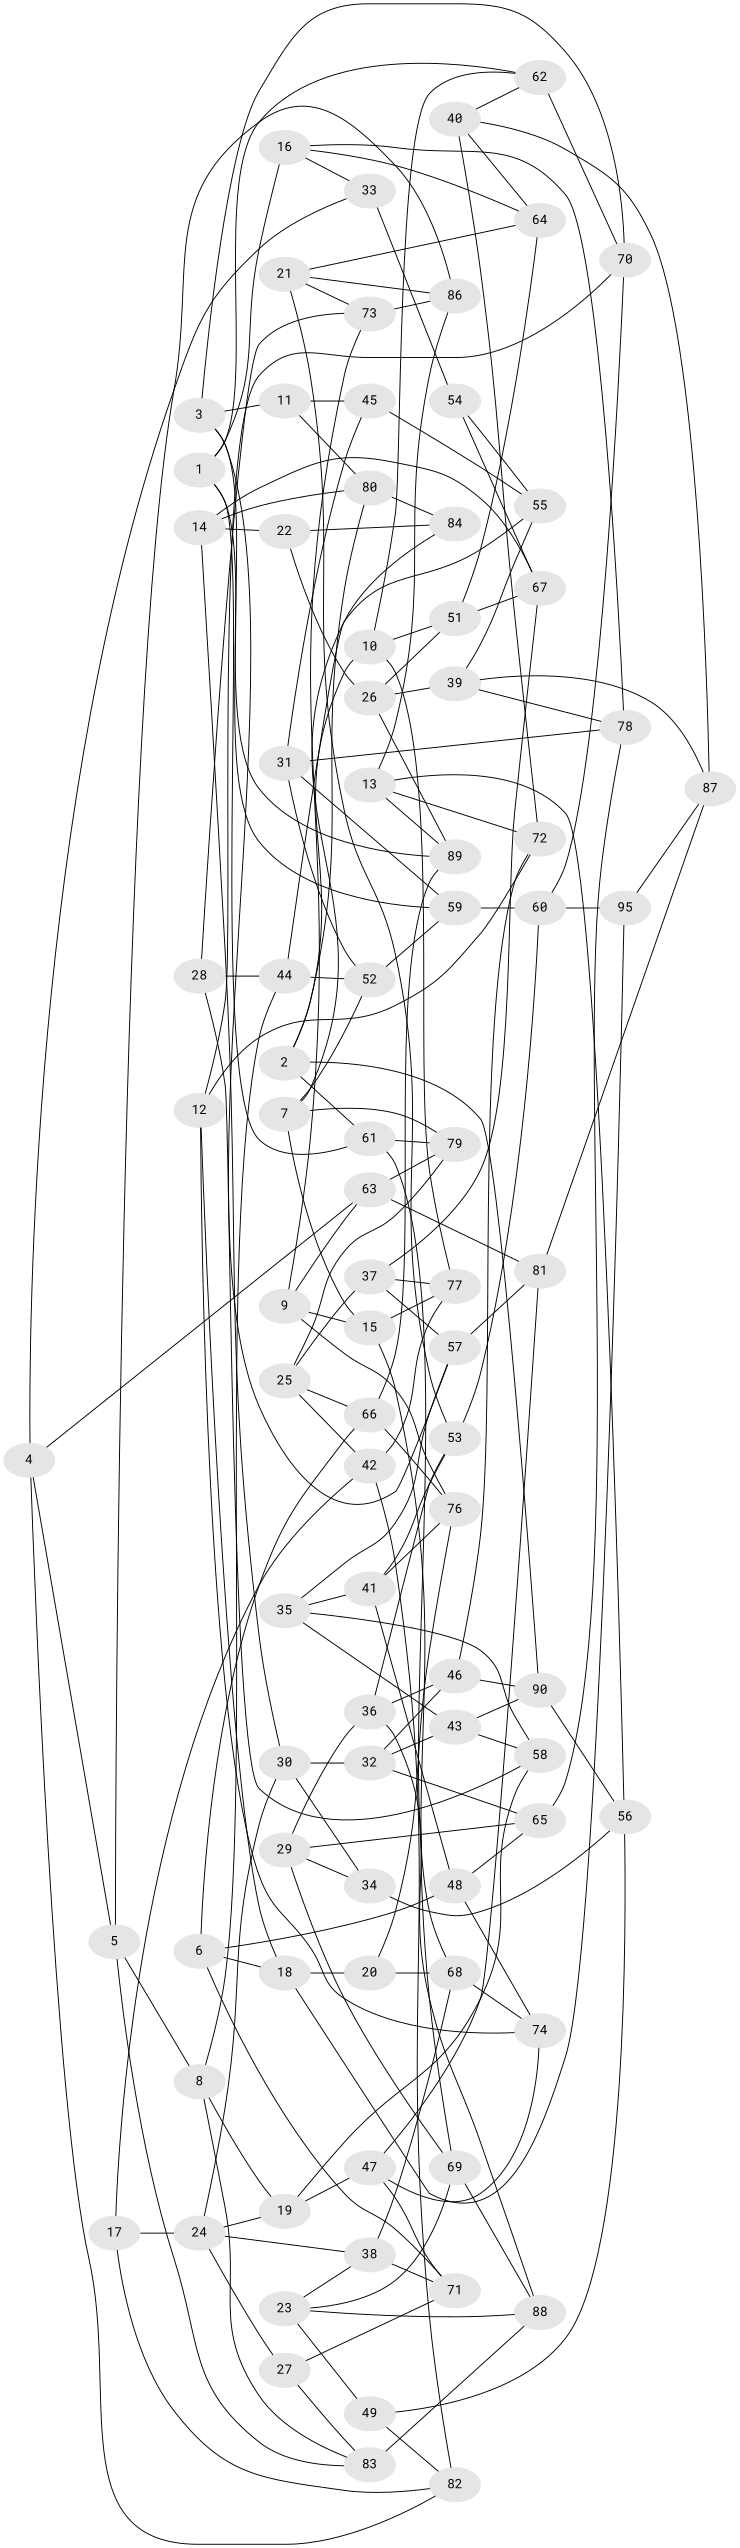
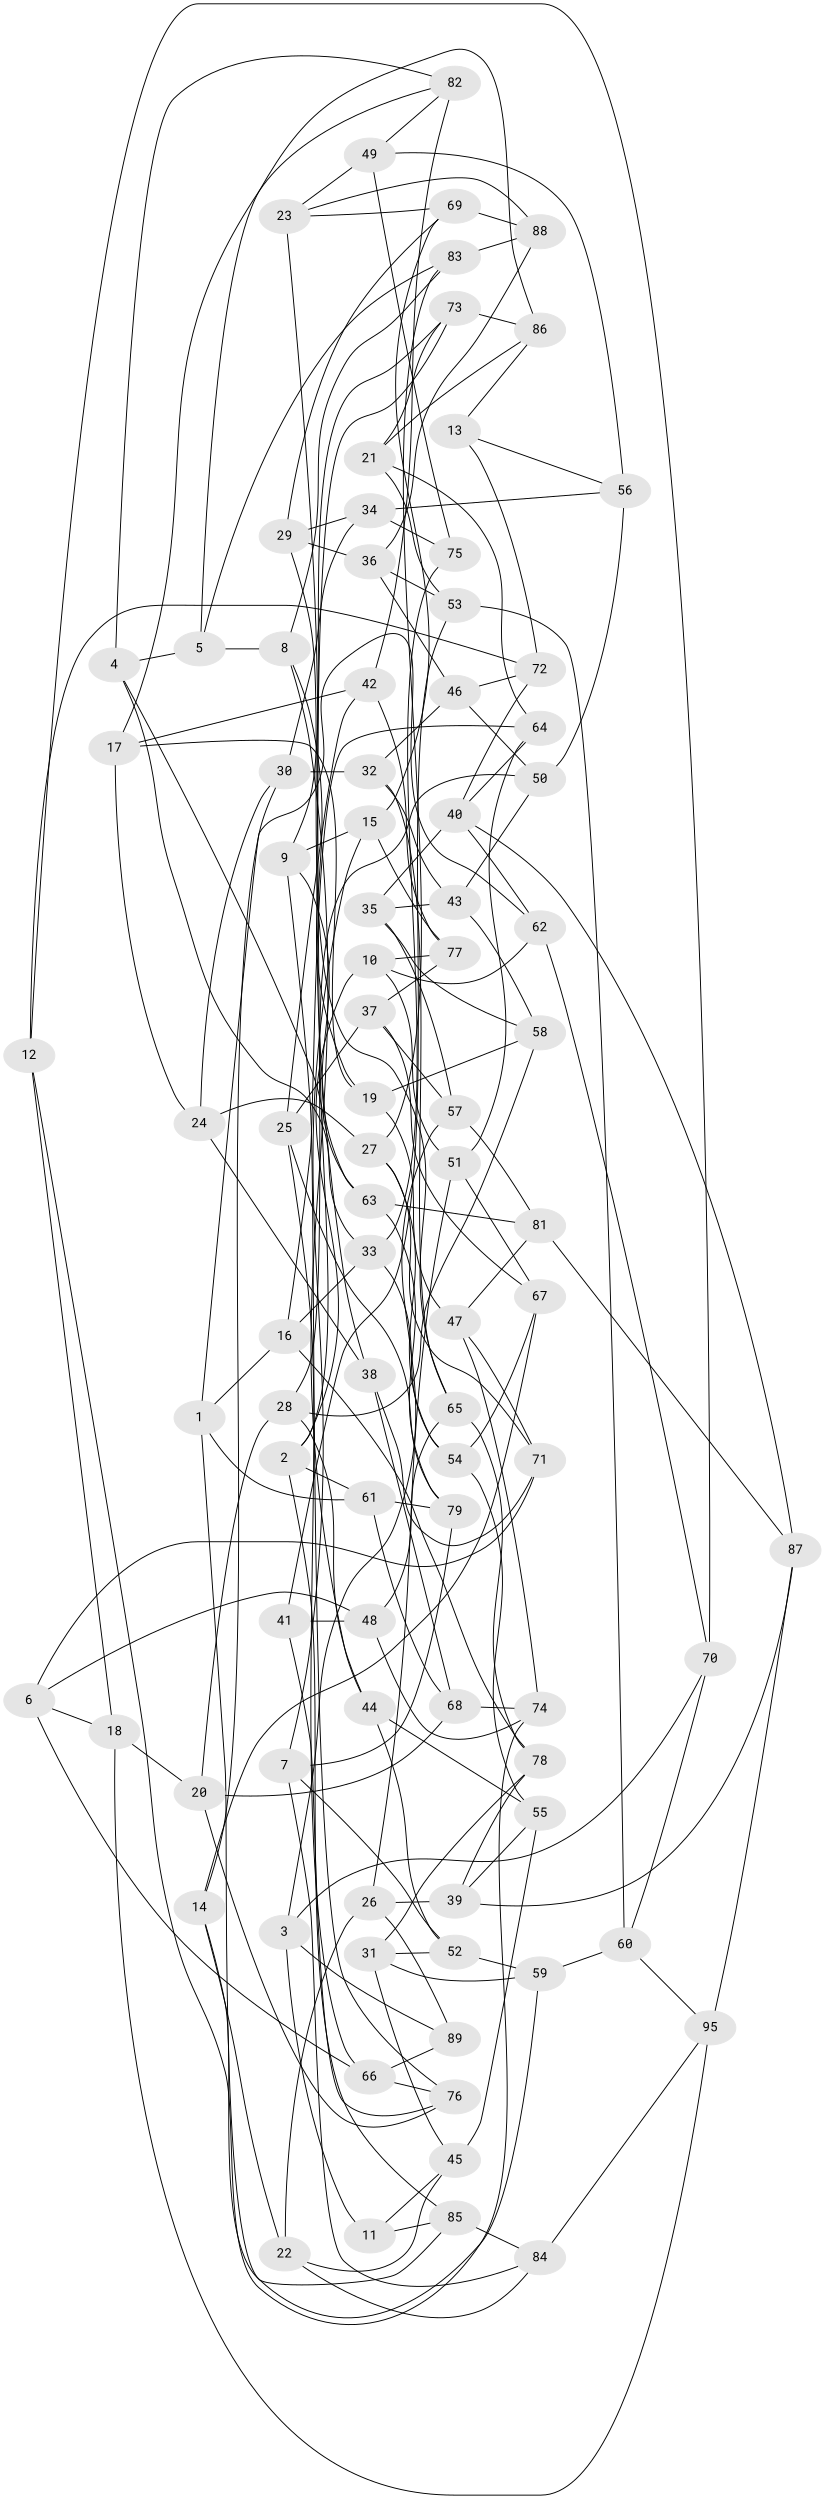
(370, 488) -> (455, 2218)
none -> (455, 554)
(412, 821) -> none
none -> (412, 1305)
none -> (222, 1595)
(327, 1600) -> (404, 872)
(540, 1690) -> (540, 779)
none -> (625, 2143)
(242, 2222) -> (335, 830)
none -> (399, 2259)
